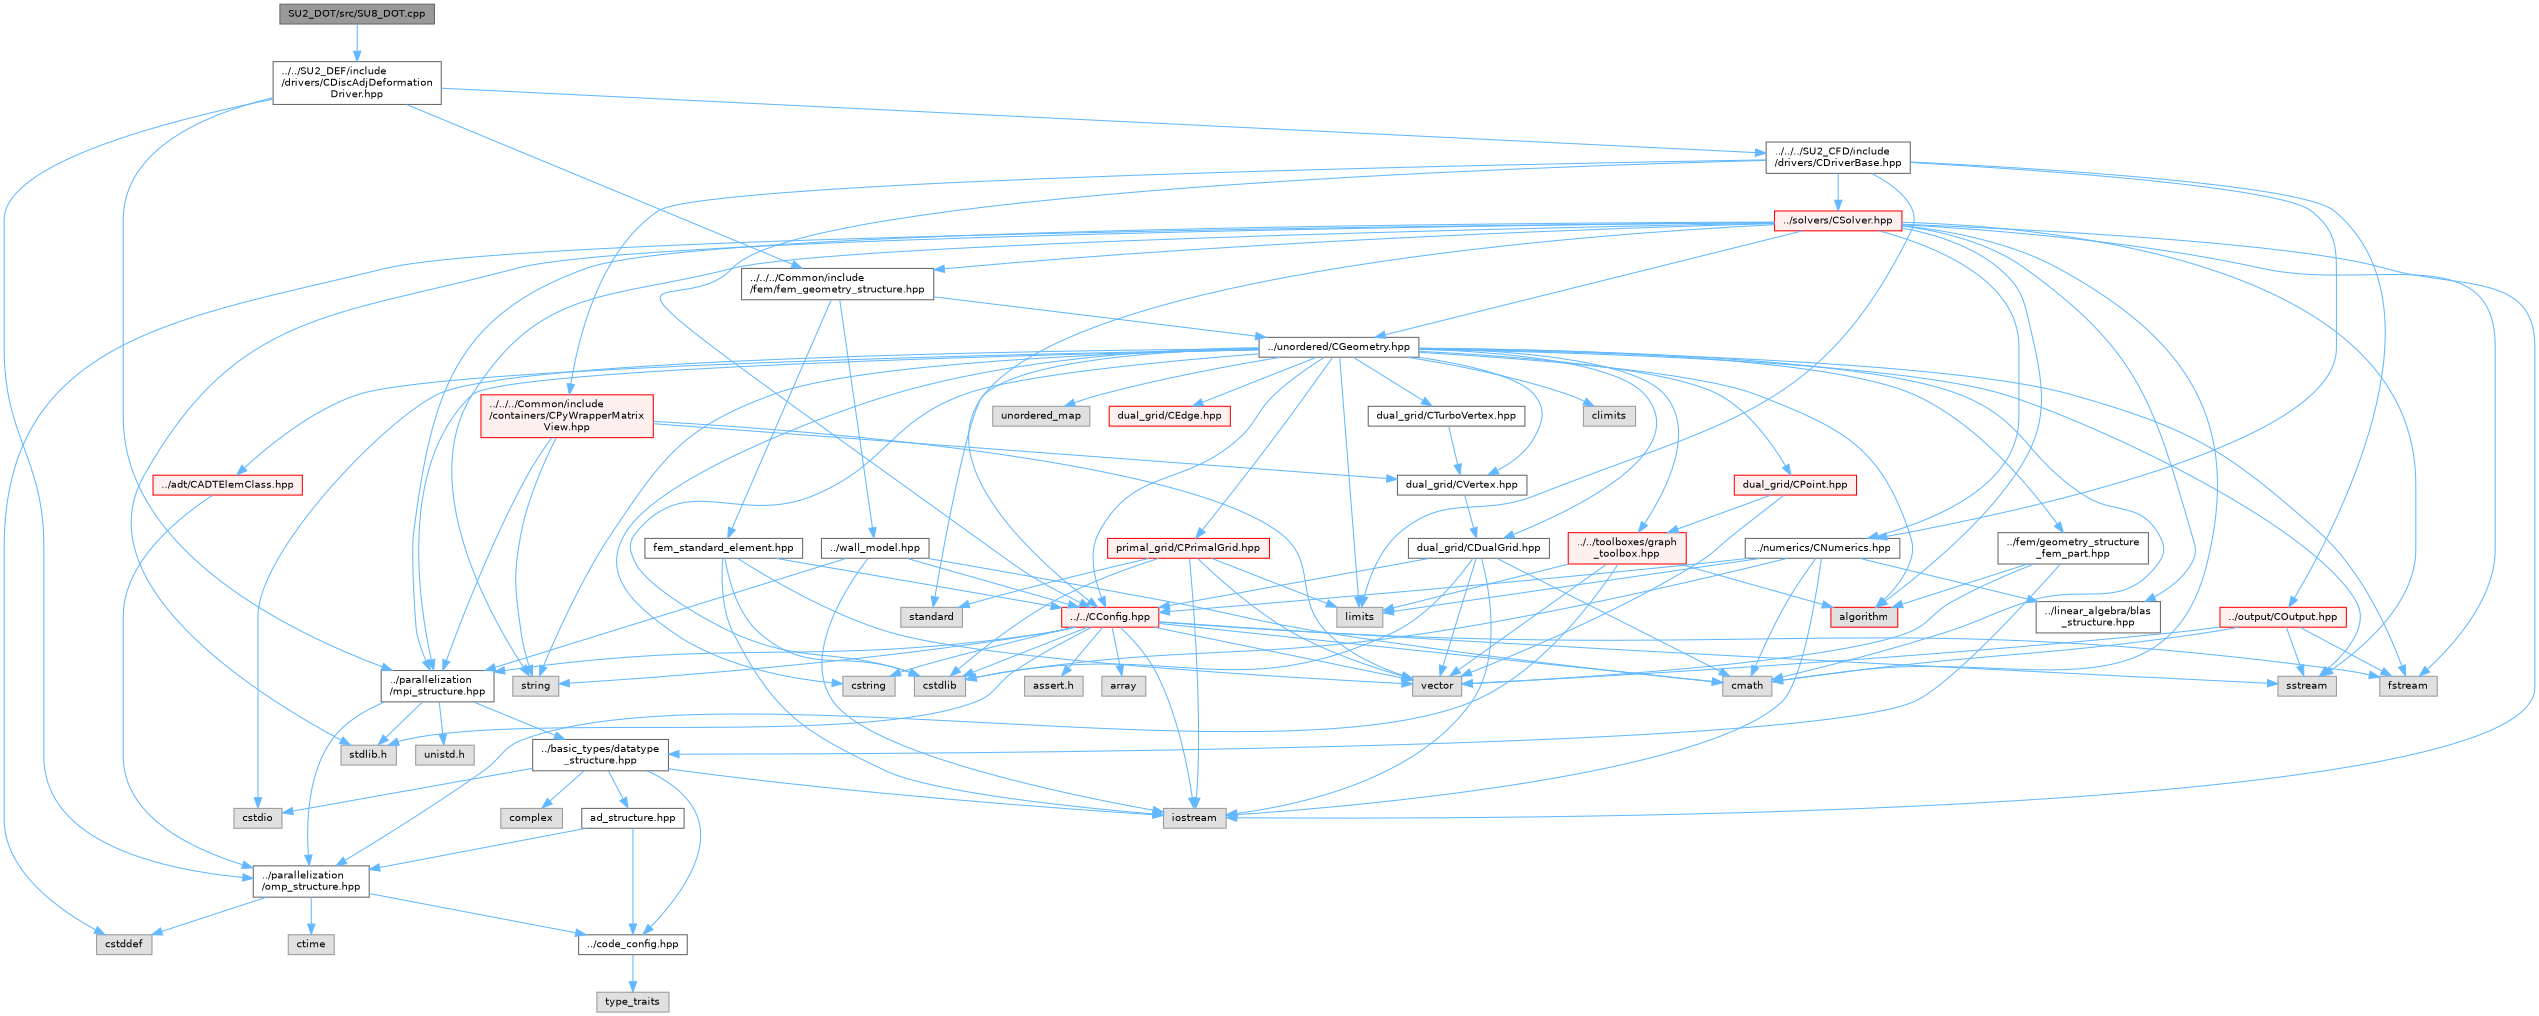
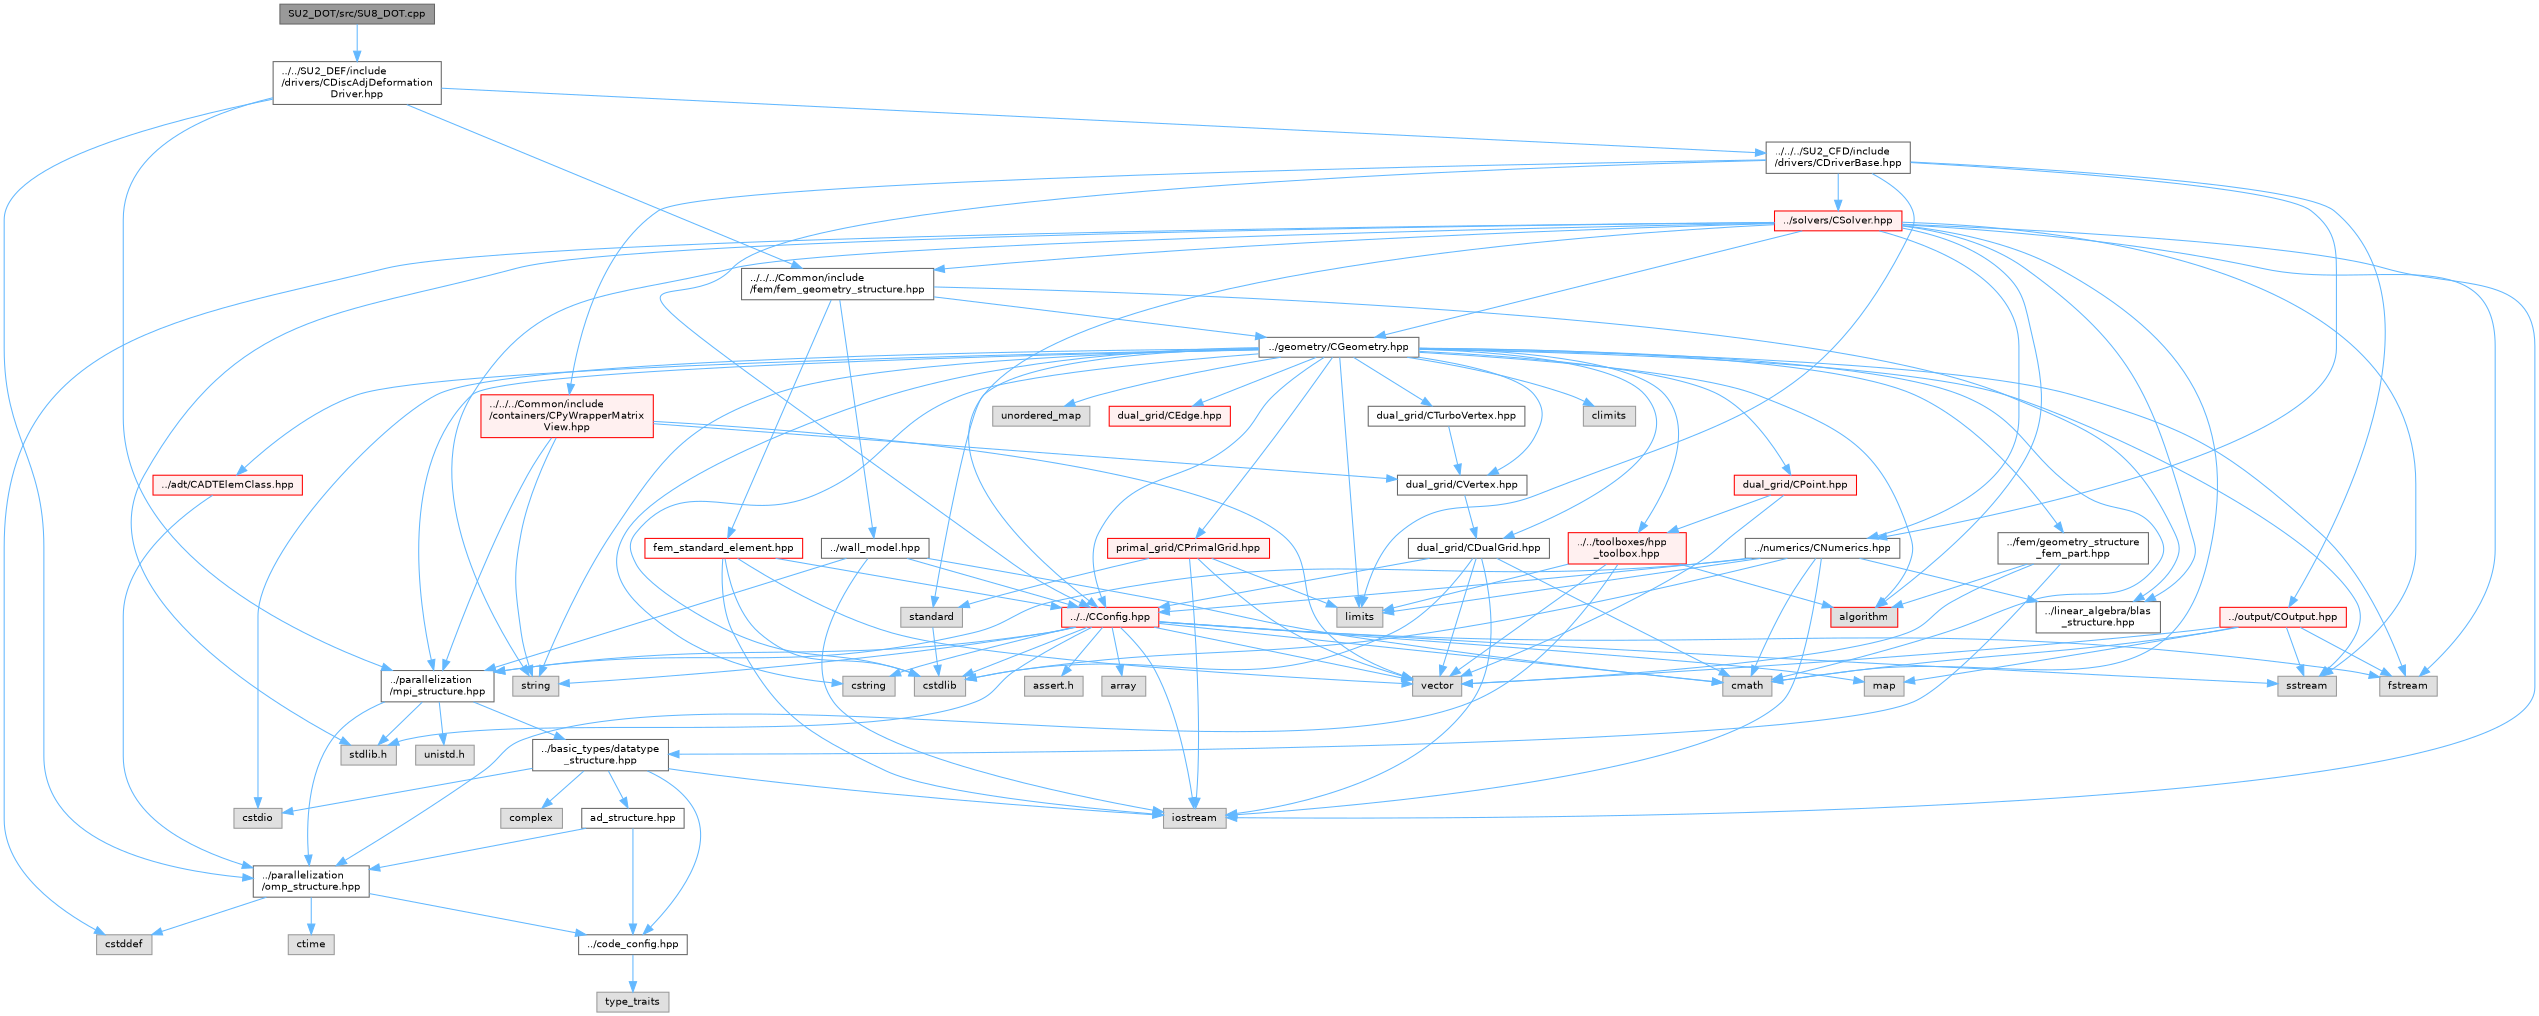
(575, 273) -> (1155, 583)
none -> (1625, 325)
(1339, 347) -> (1339, 347)
(724, 548) -> (724, 548)
(1627, 548) -> (1627, 548)
(1037, 611) -> (935, 646)
none -> (1884, 686)
